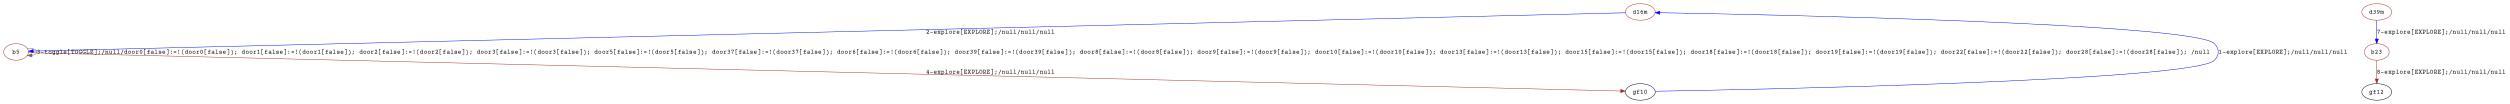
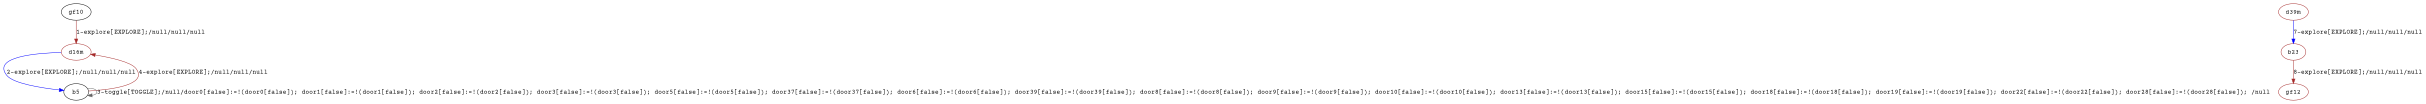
(16, 52) -> (76, 92)
(2218, 54) -> (76, 30)
(825, 72) -> (138, 77)
(2377, 92) -> (2293, 92)
